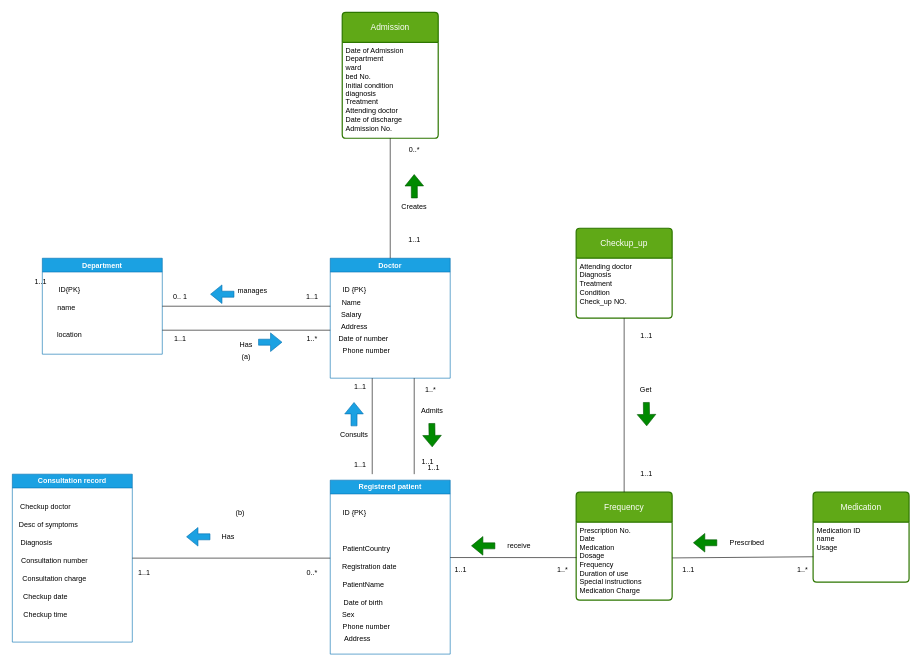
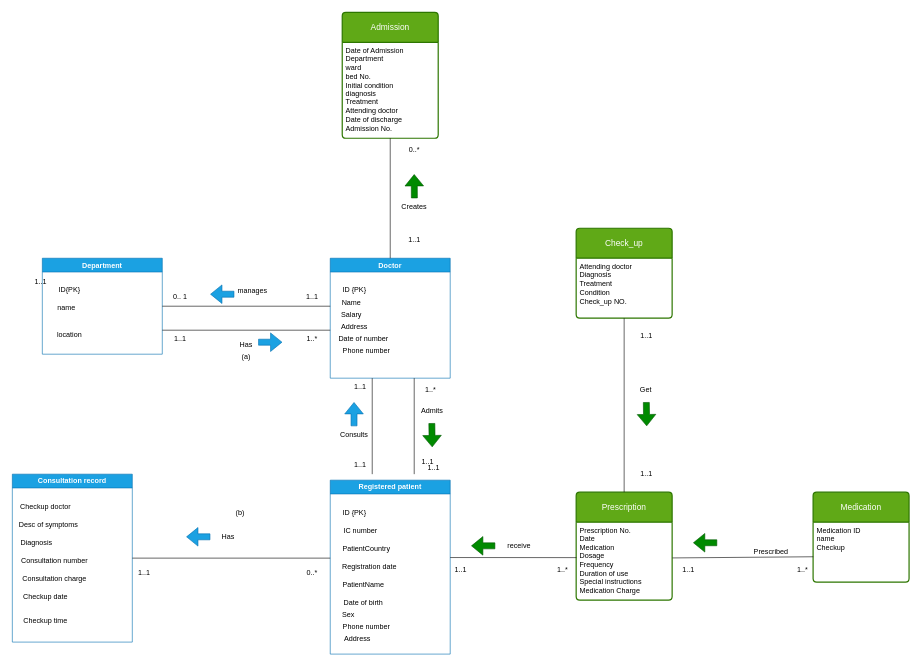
(624, 243) -> (624, 243)
(624, 507) -> (624, 507)
none -> (360, 531)
(840, 539) -> (840, 539)
(747, 543) -> (771, 552)
(45, 615) -> (45, 621)
